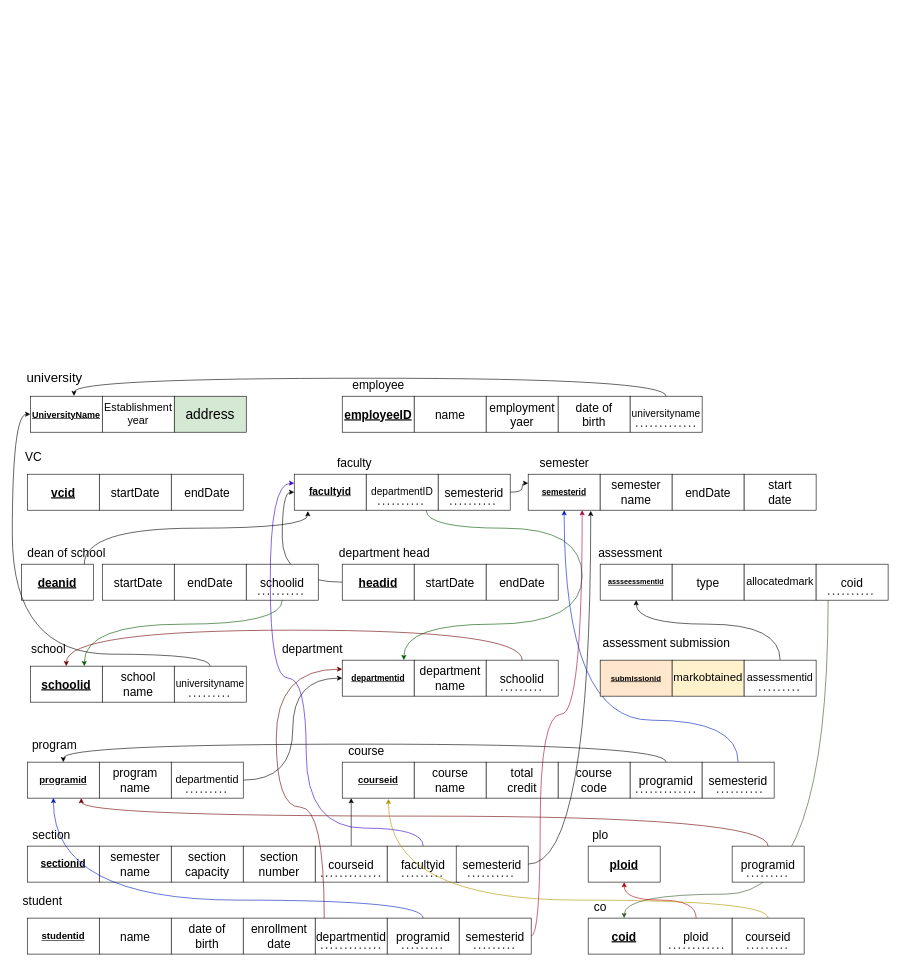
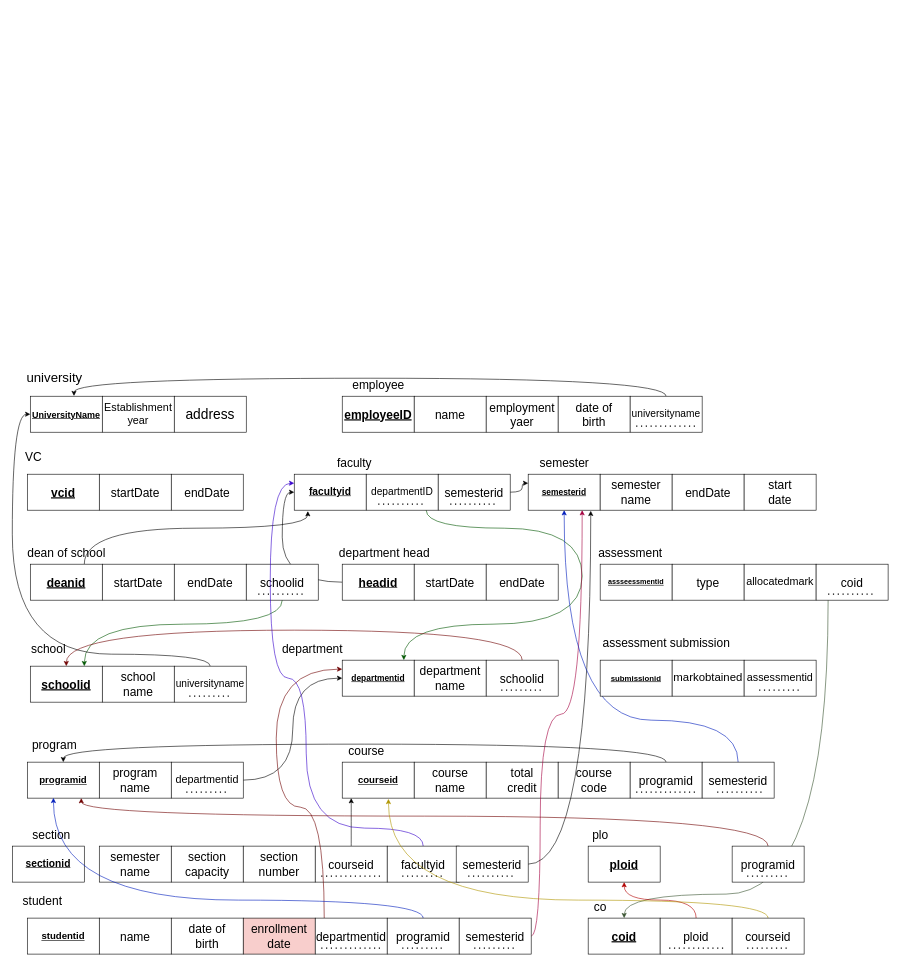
(210, 414) -> (210, 414)
(57, 582) -> (66, 582)
(742, 627) -> none
(636, 678) -> (636, 678)
(708, 678) -> (708, 678)
(63, 864) -> (48, 864)
(279, 936) -> (279, 936)
